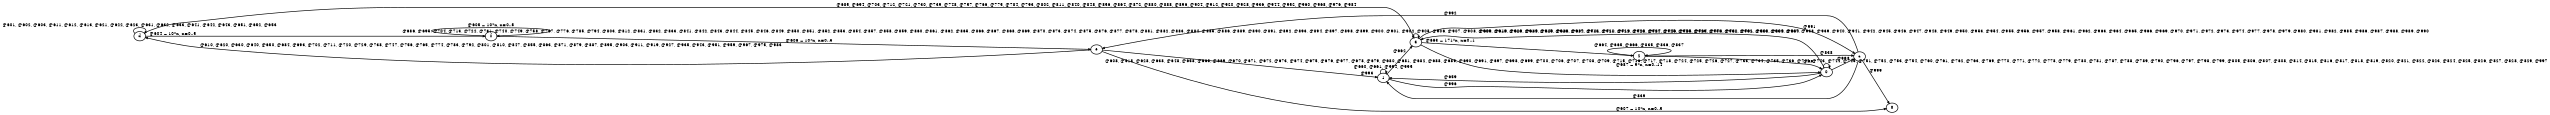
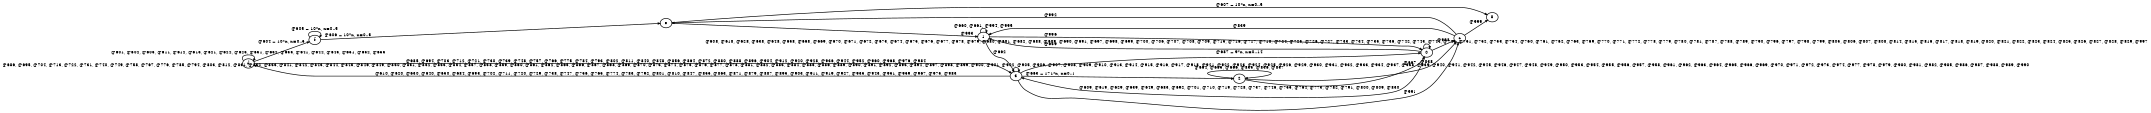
(619, 65) -> (633, 76)
